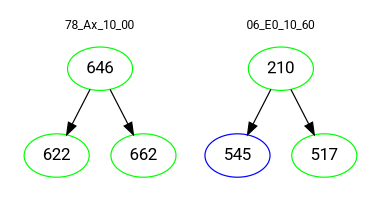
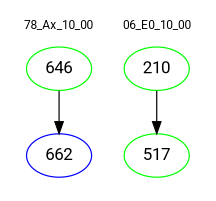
(281, 26) -> (157, 26)
(57, 156) -> none
(143, 156) -> (59, 156)
(237, 156) -> none
